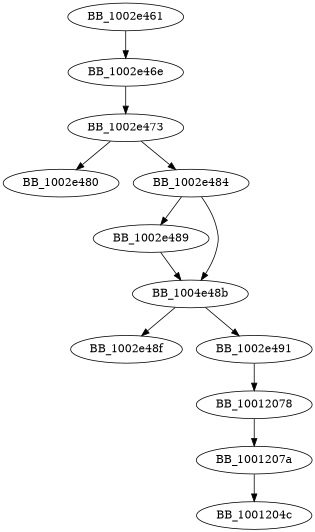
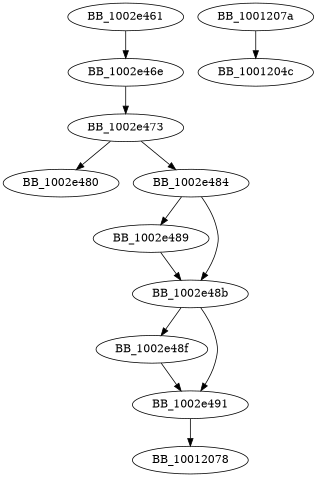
(190, 294) -> (190, 294)
none -> (169, 374)
(254, 429) -> none
